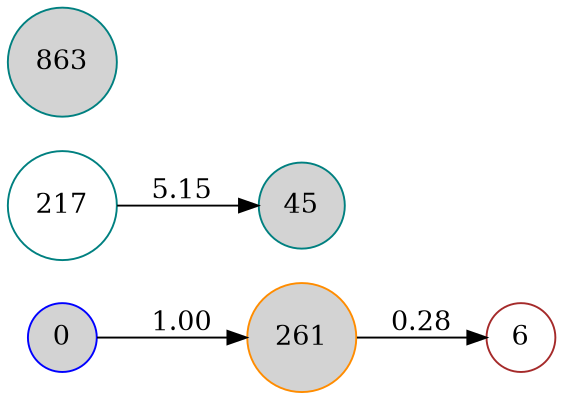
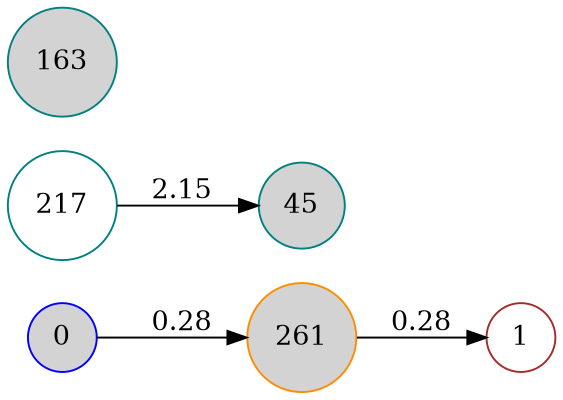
(62, 62) -> (62, 62)
(182, 191) -> (182, 191)
(182, 323) -> (182, 323)
(521, 338) -> (521, 338)
